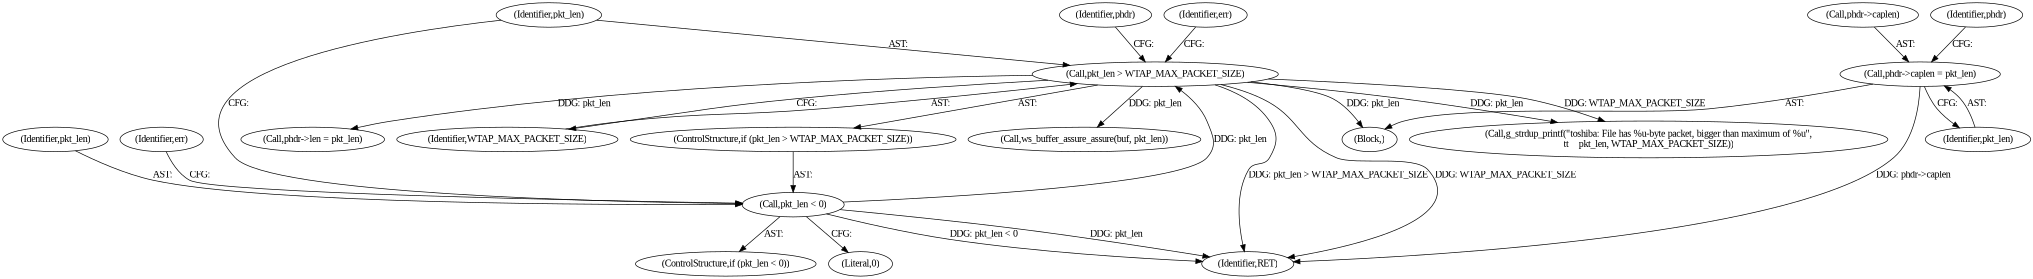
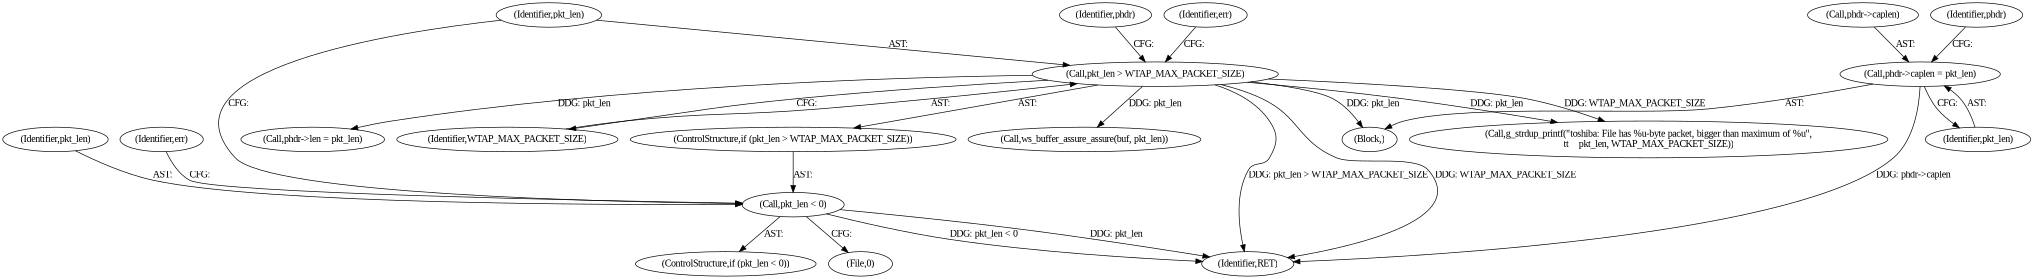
(1067, 187) -> none
(861, 264) -> (861, 264)
